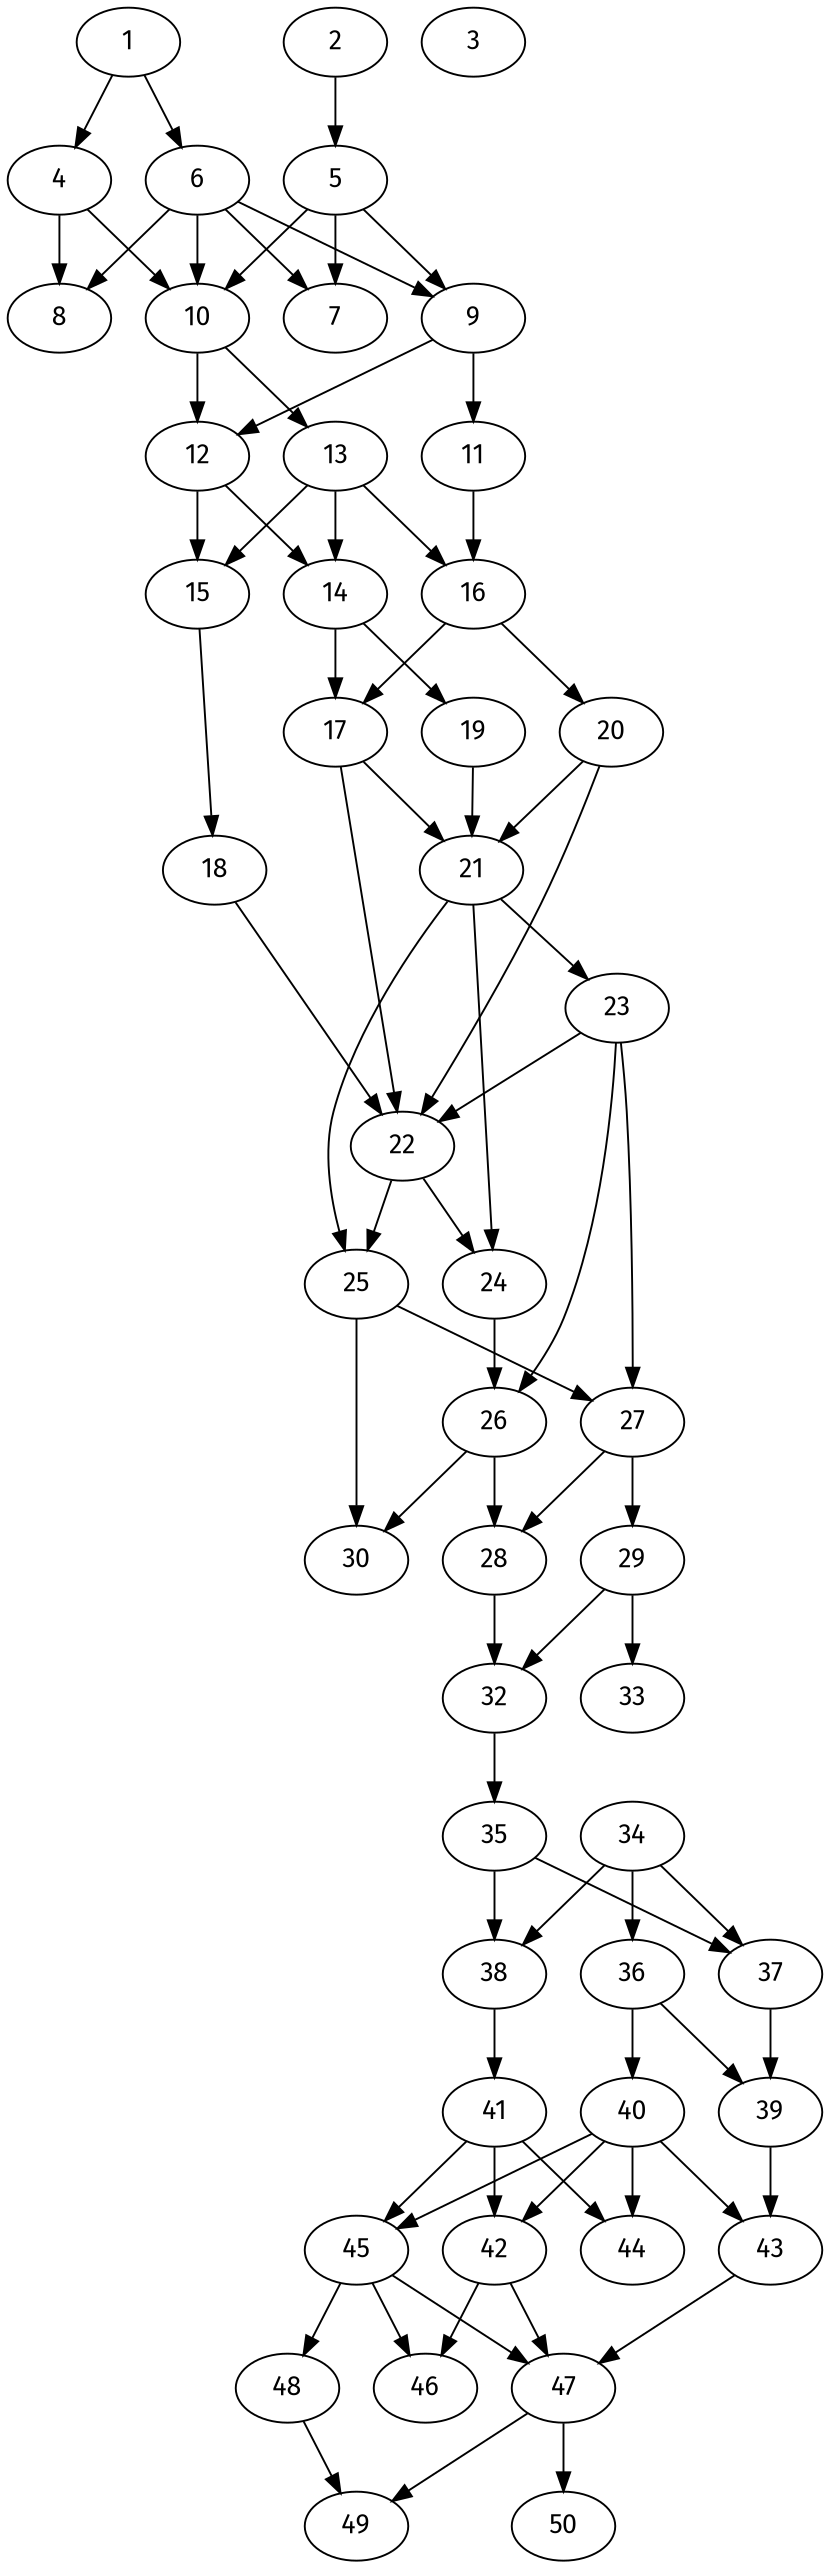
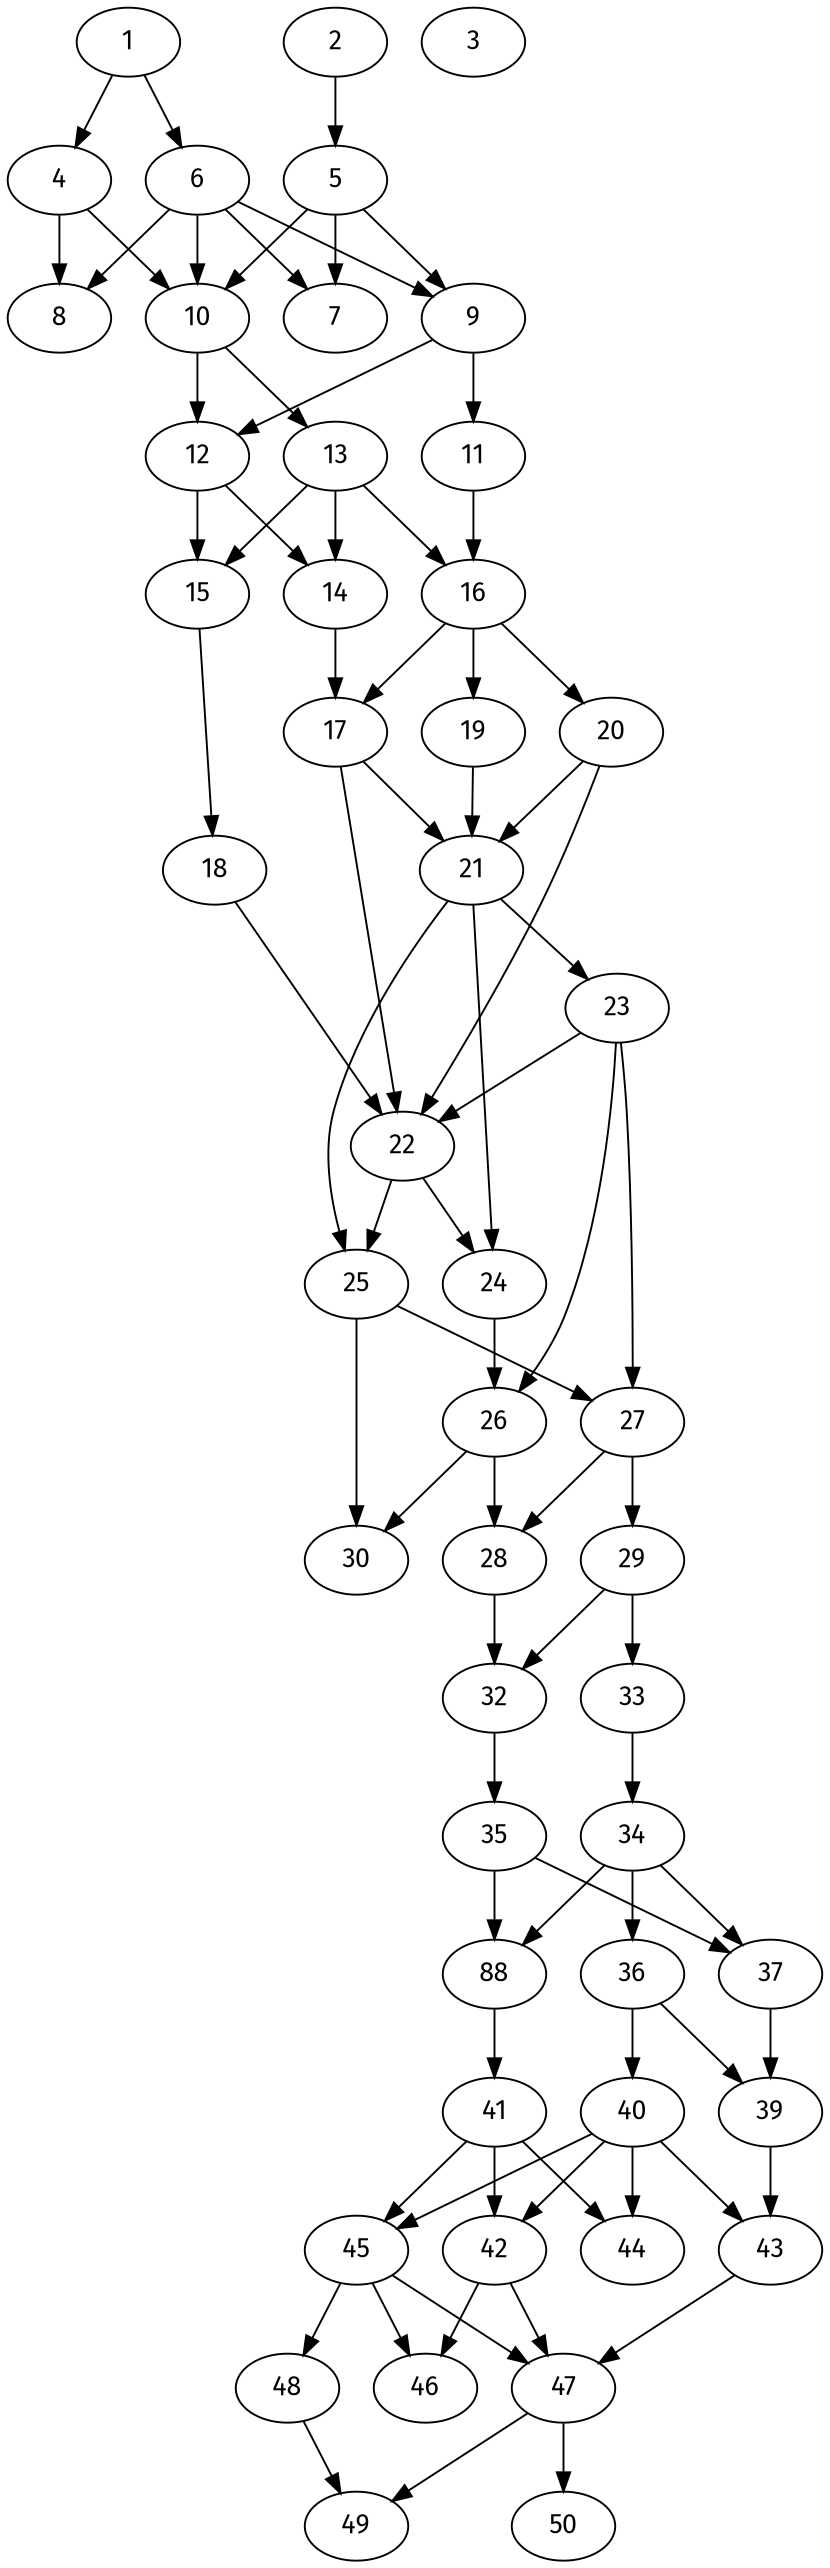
(396, 655) -> (473, 654)
none -> (632, 1758)
(494, 1974) -> (494, 1974)
